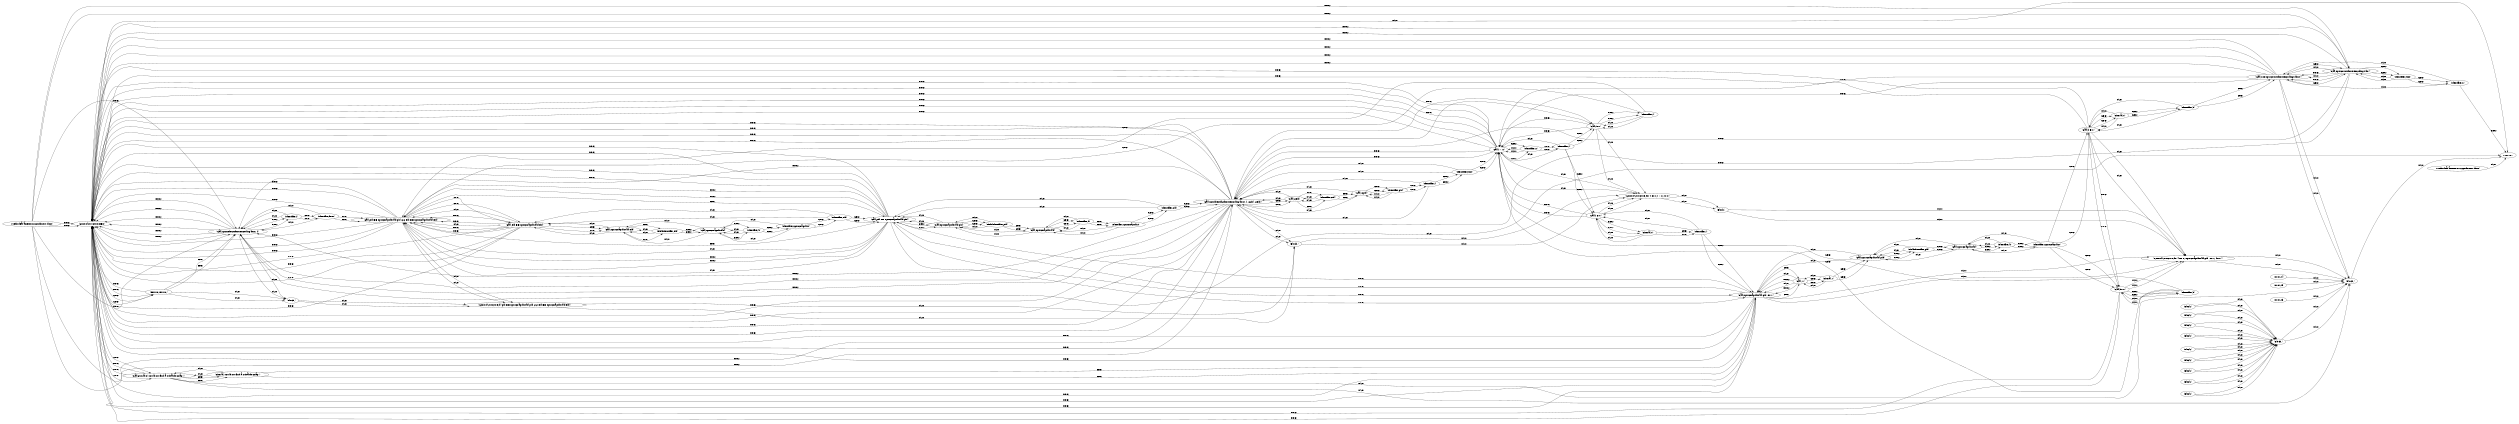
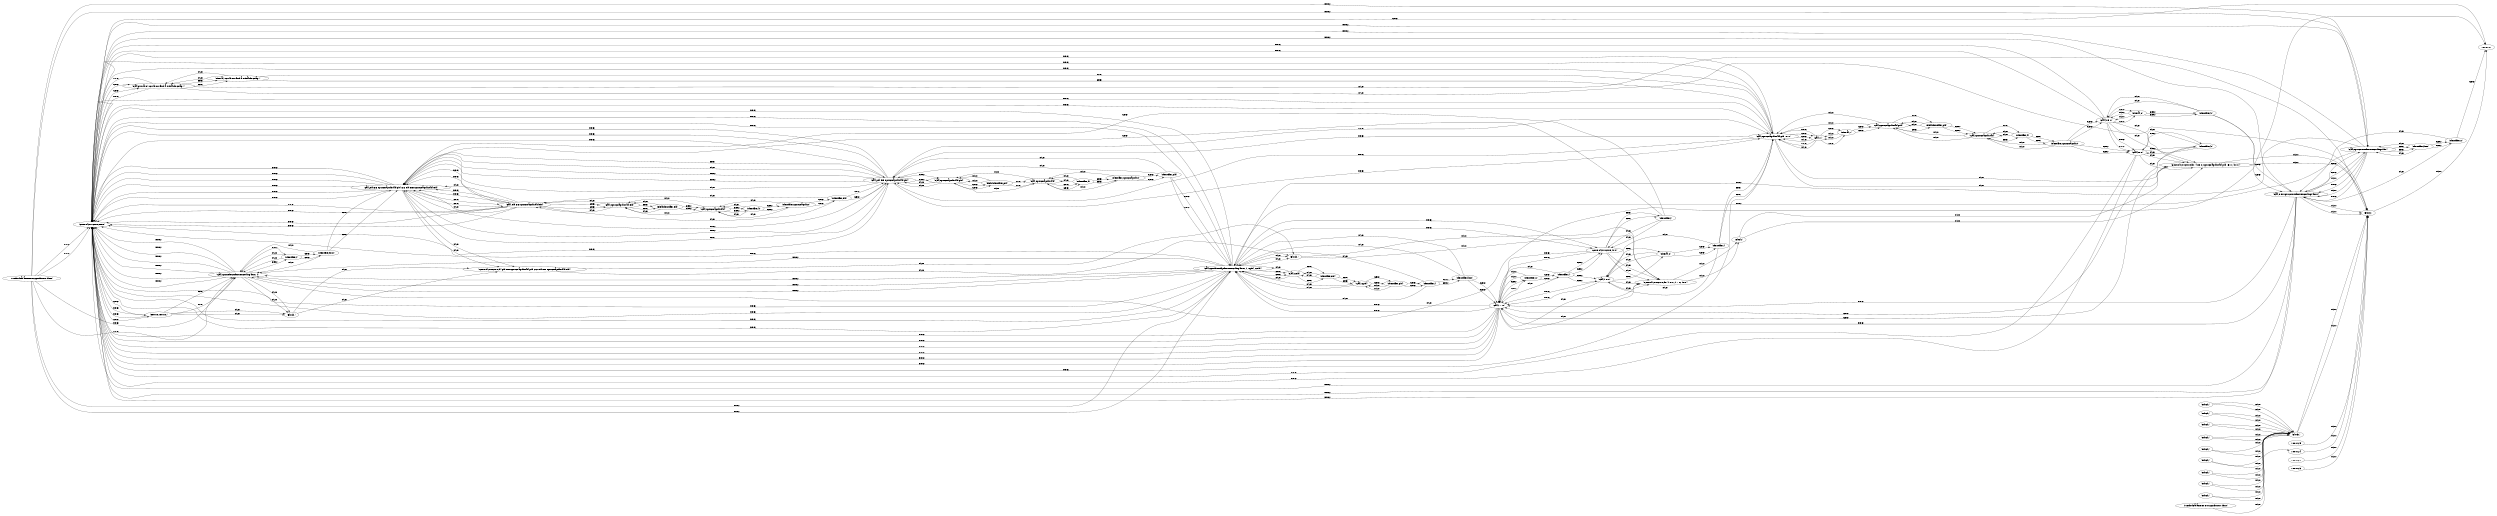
(1395, 20) -> (1395, 18)
(1596, 126) -> (1604, 250)
(2497, 166) -> (2264, 494)
none -> (2296, 460)
